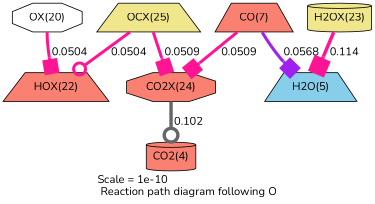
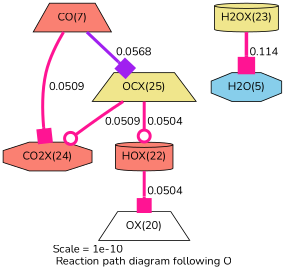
(47, 18) -> (144, 226)
(48, 45) -> (144, 184)
(157, 45) -> (99, 118)
(272, 47) -> (103, 47)
(56, 87) -> (144, 157)
(311, 87) -> (246, 87)
(171, 157) -> none
